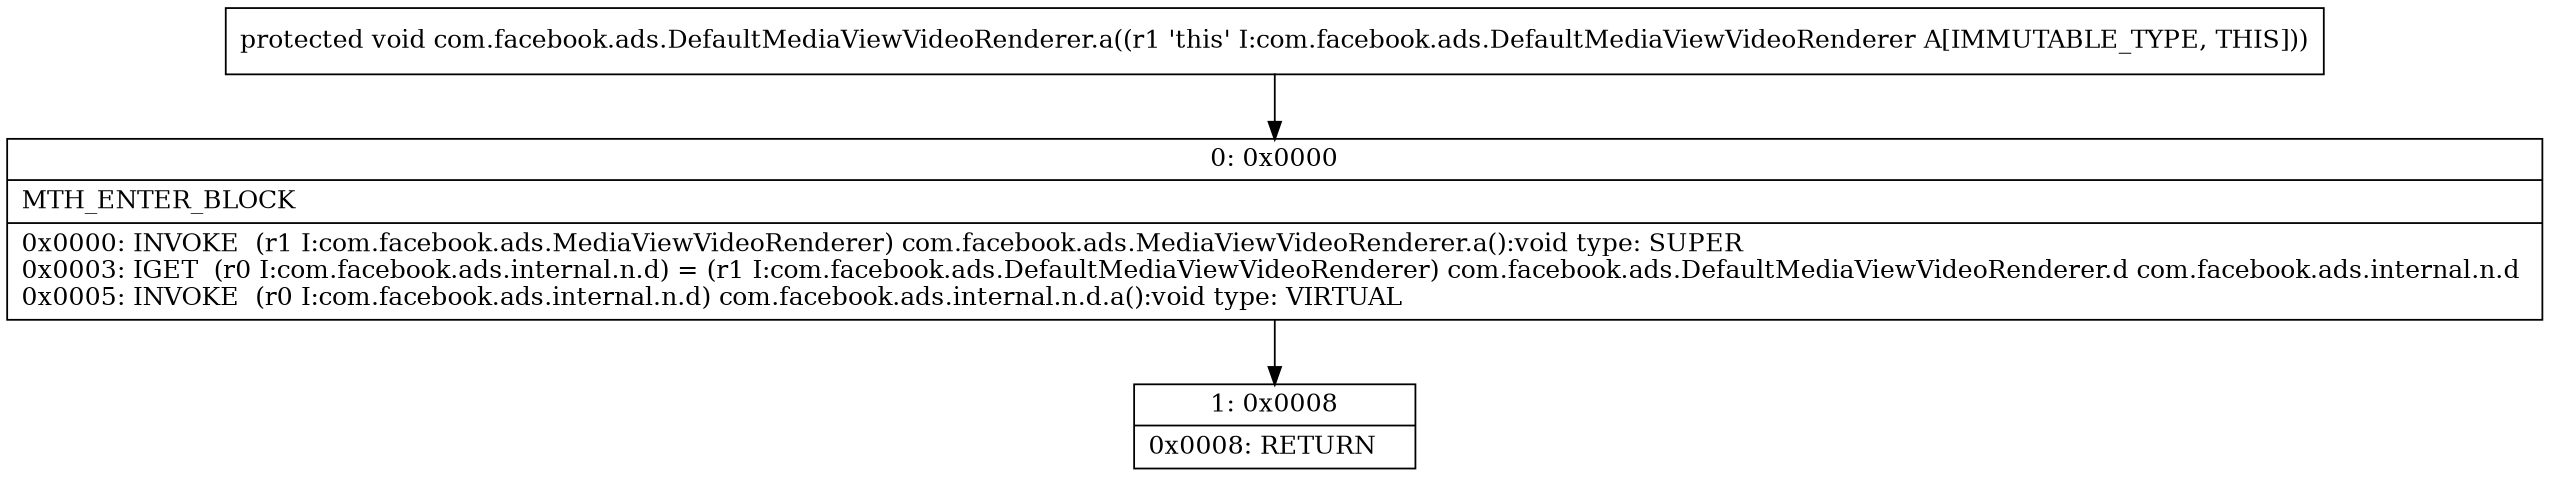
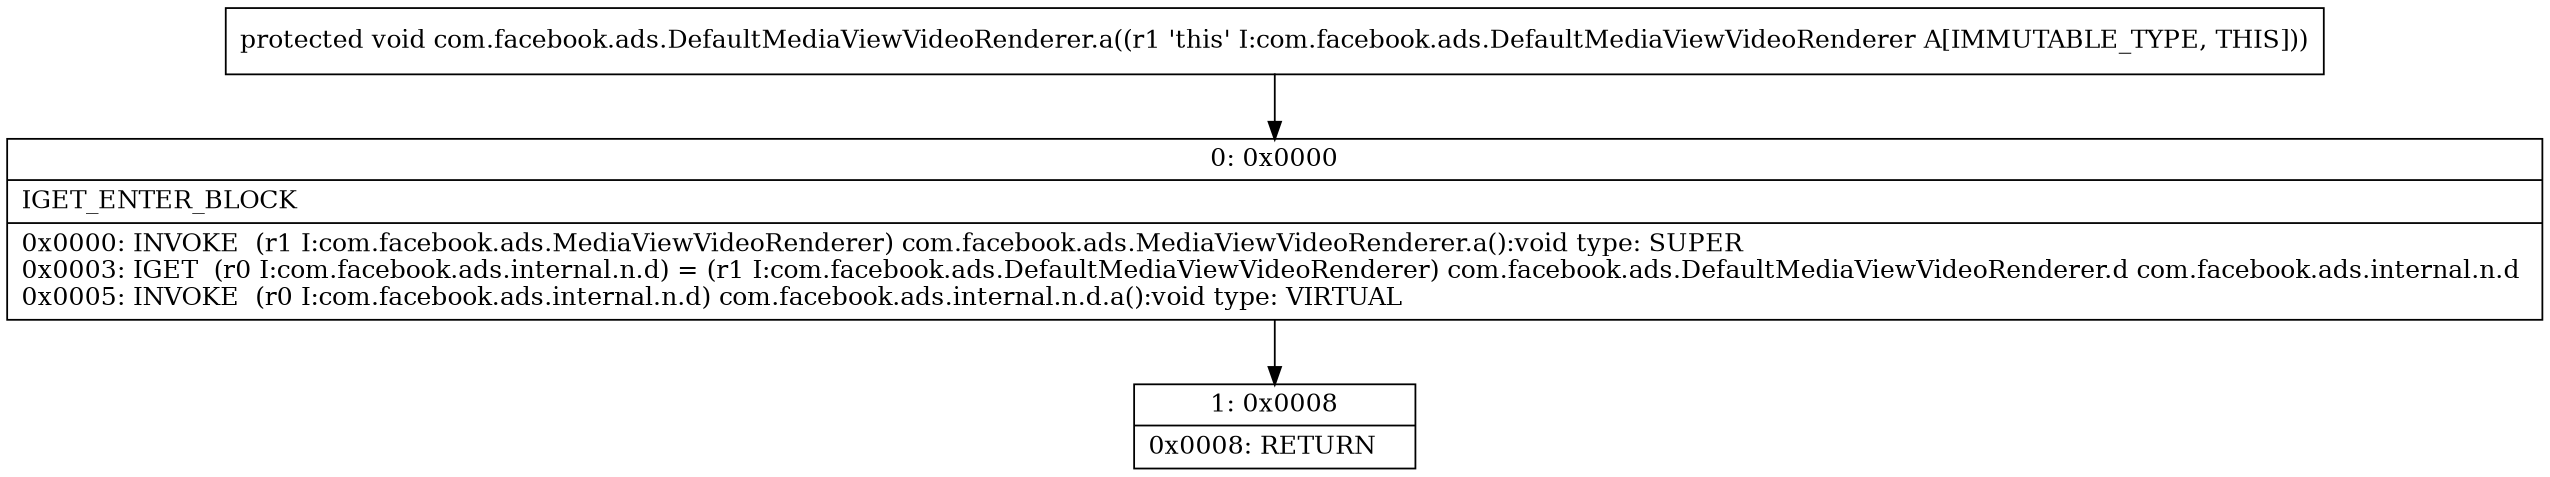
(159, 201) -> (159, 201)
